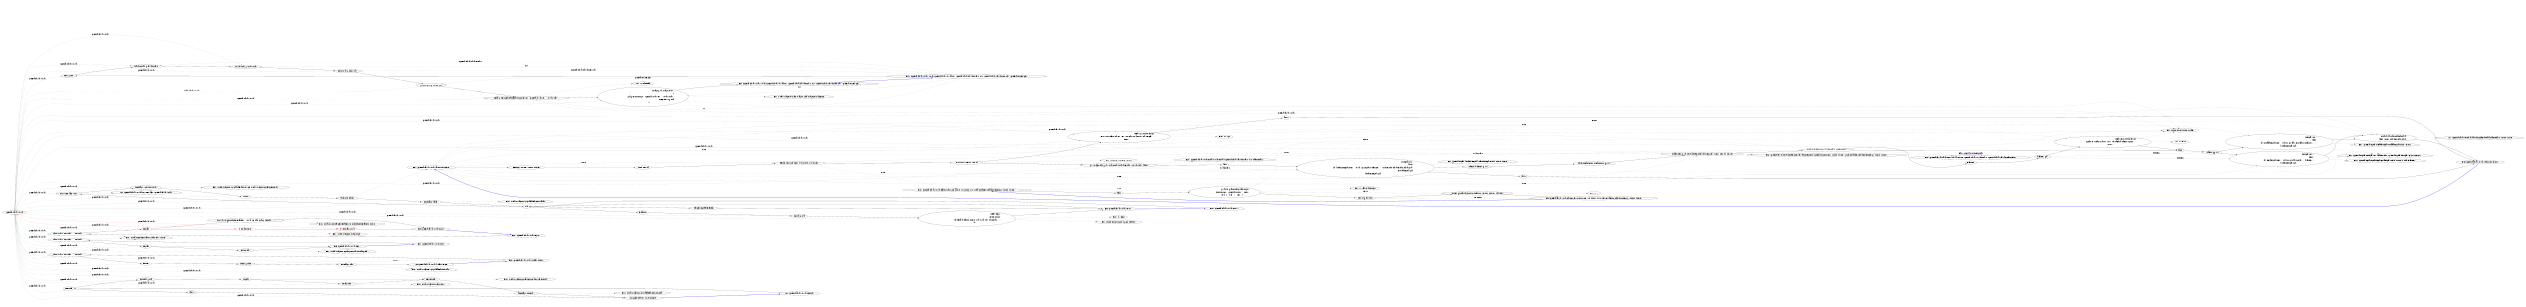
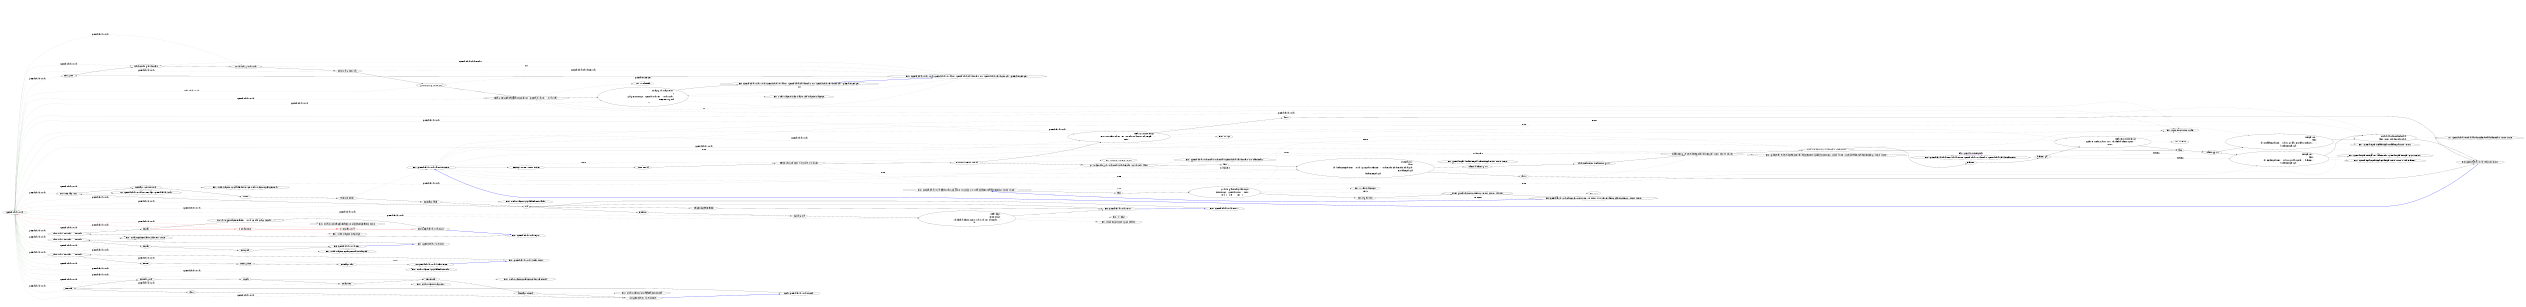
(799, 293) -> (799, 293)
